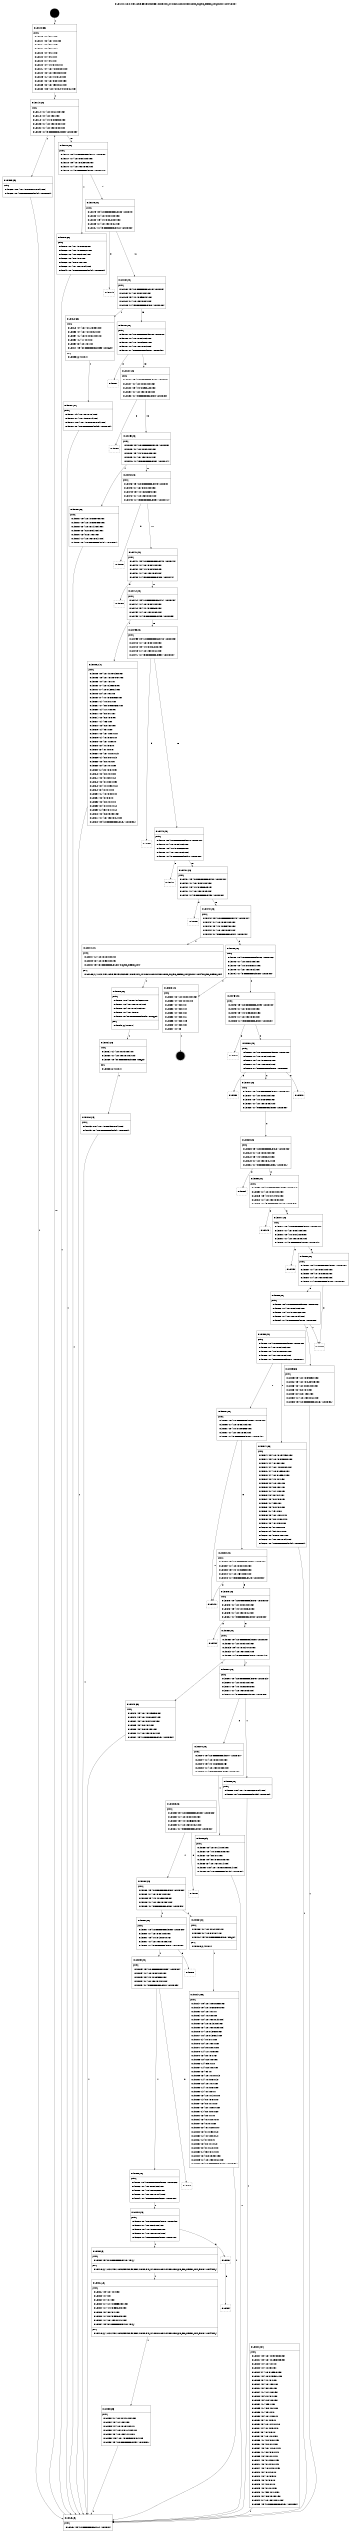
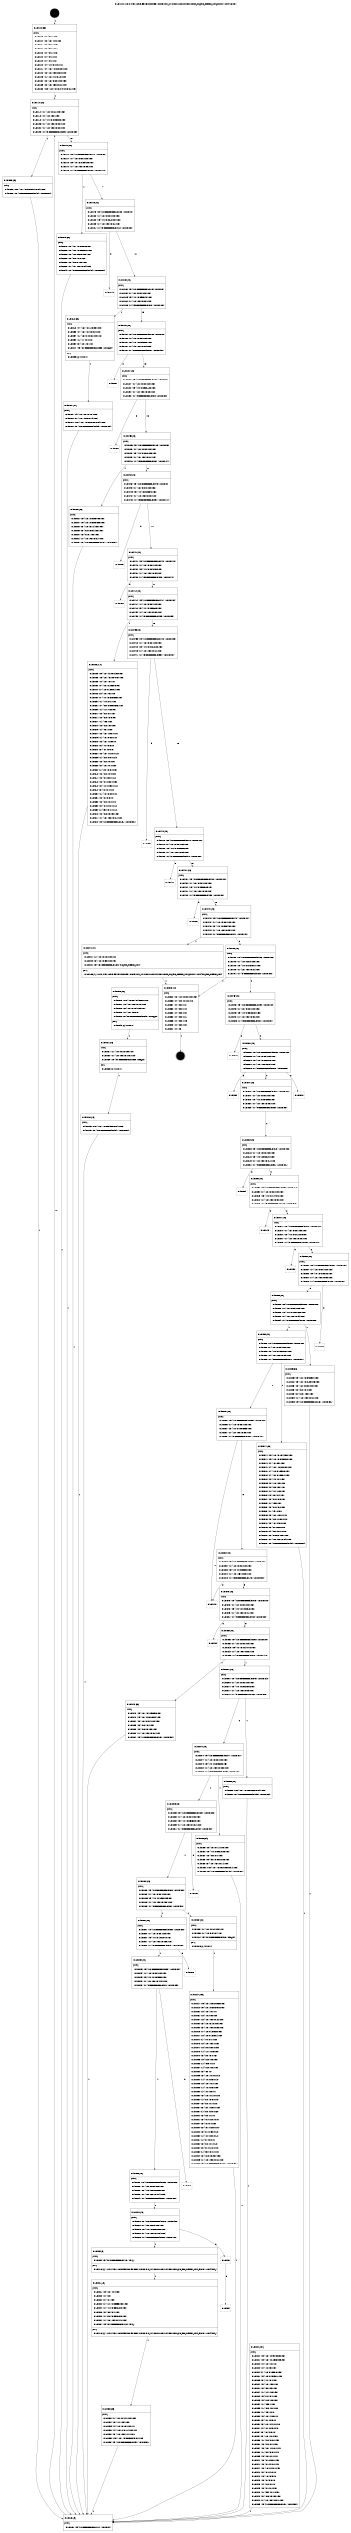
(145, 982) -> (164, 981)
(315, 1333) -> (288, 1327)
none -> (205, 1787)
